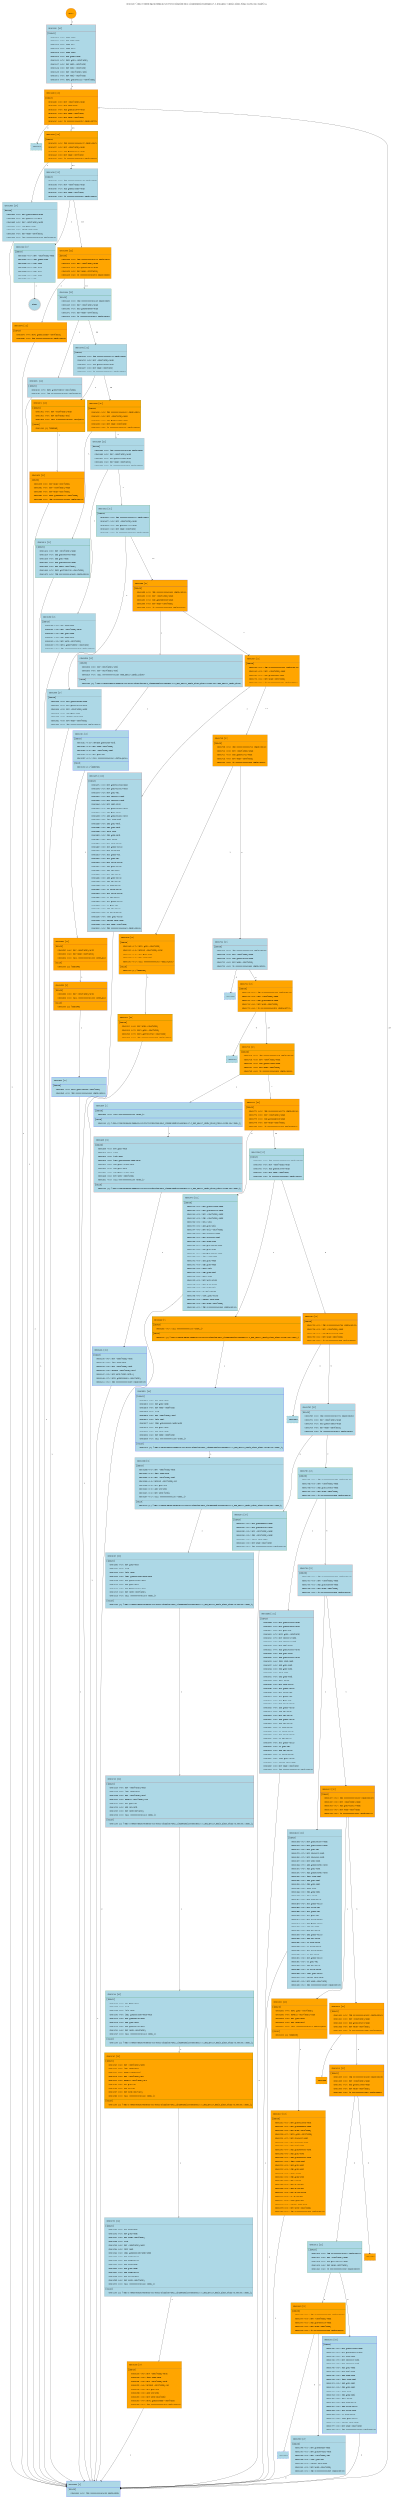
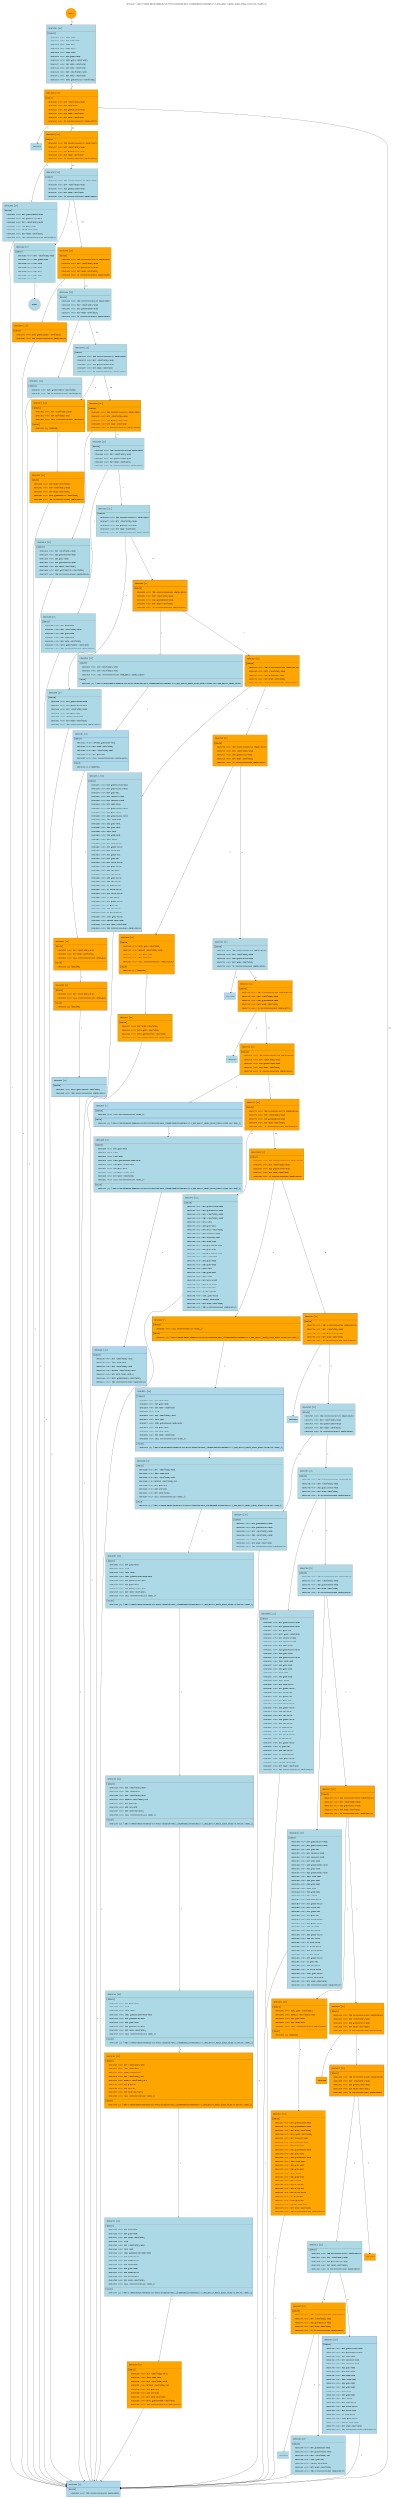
(277, 1164) -> (277, 1164)
